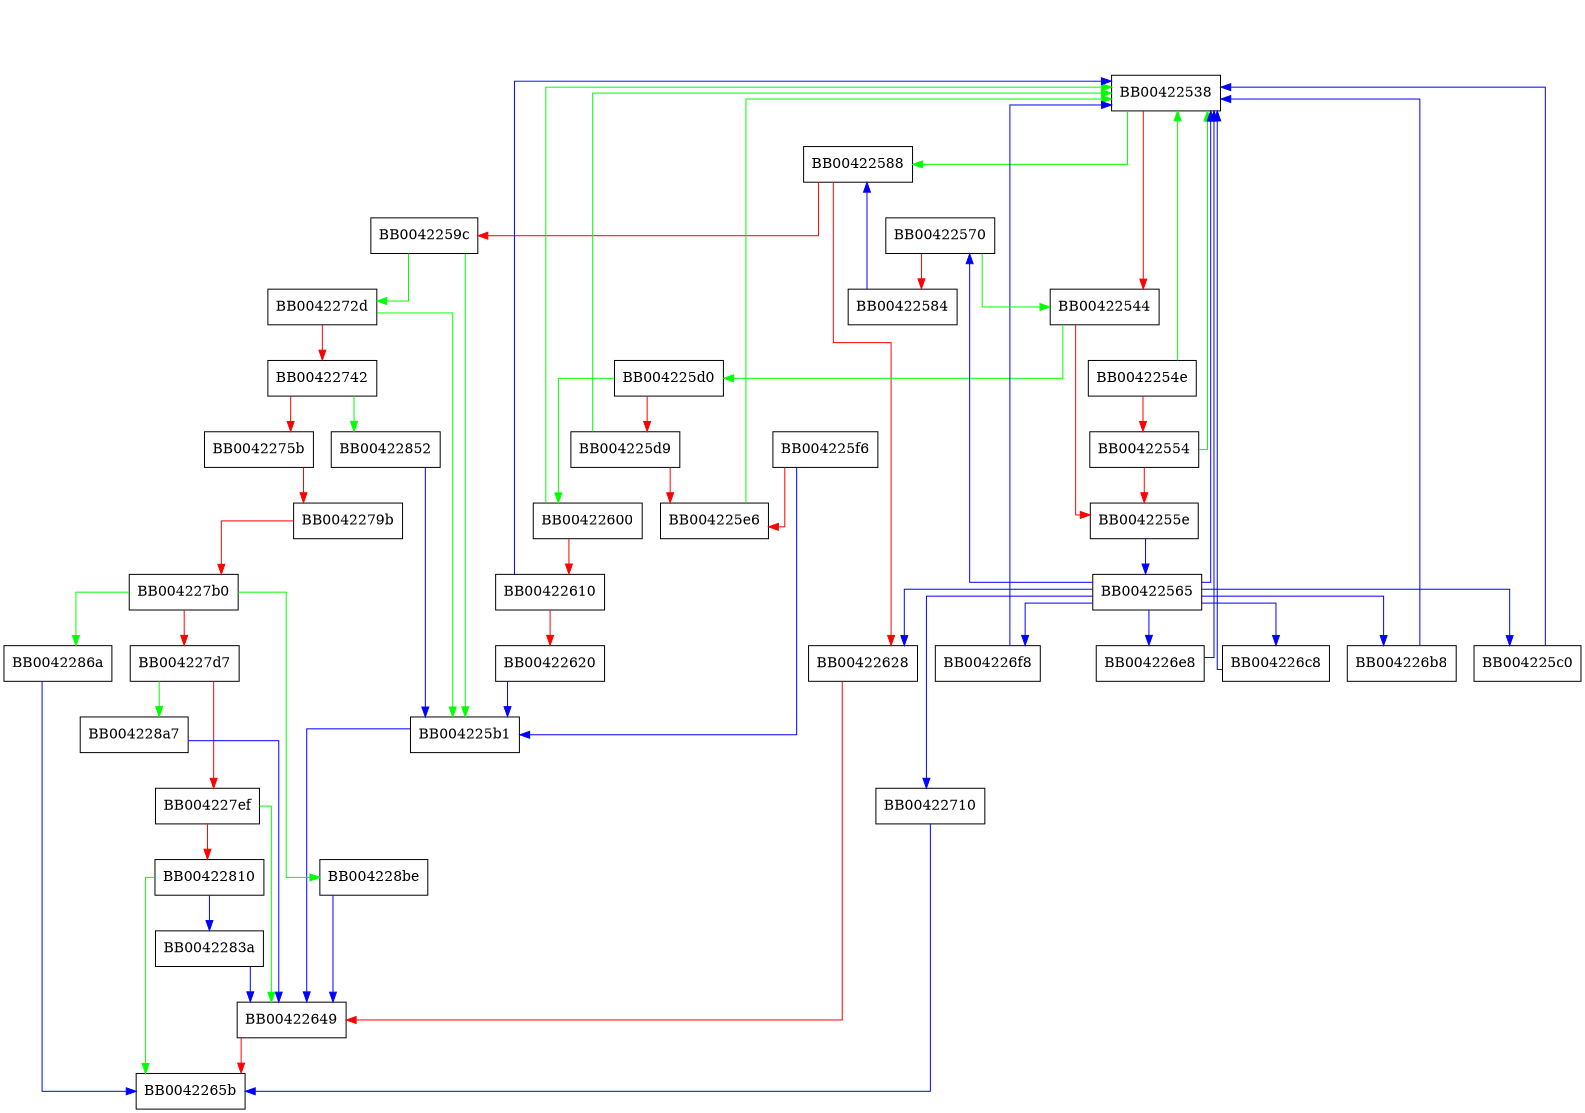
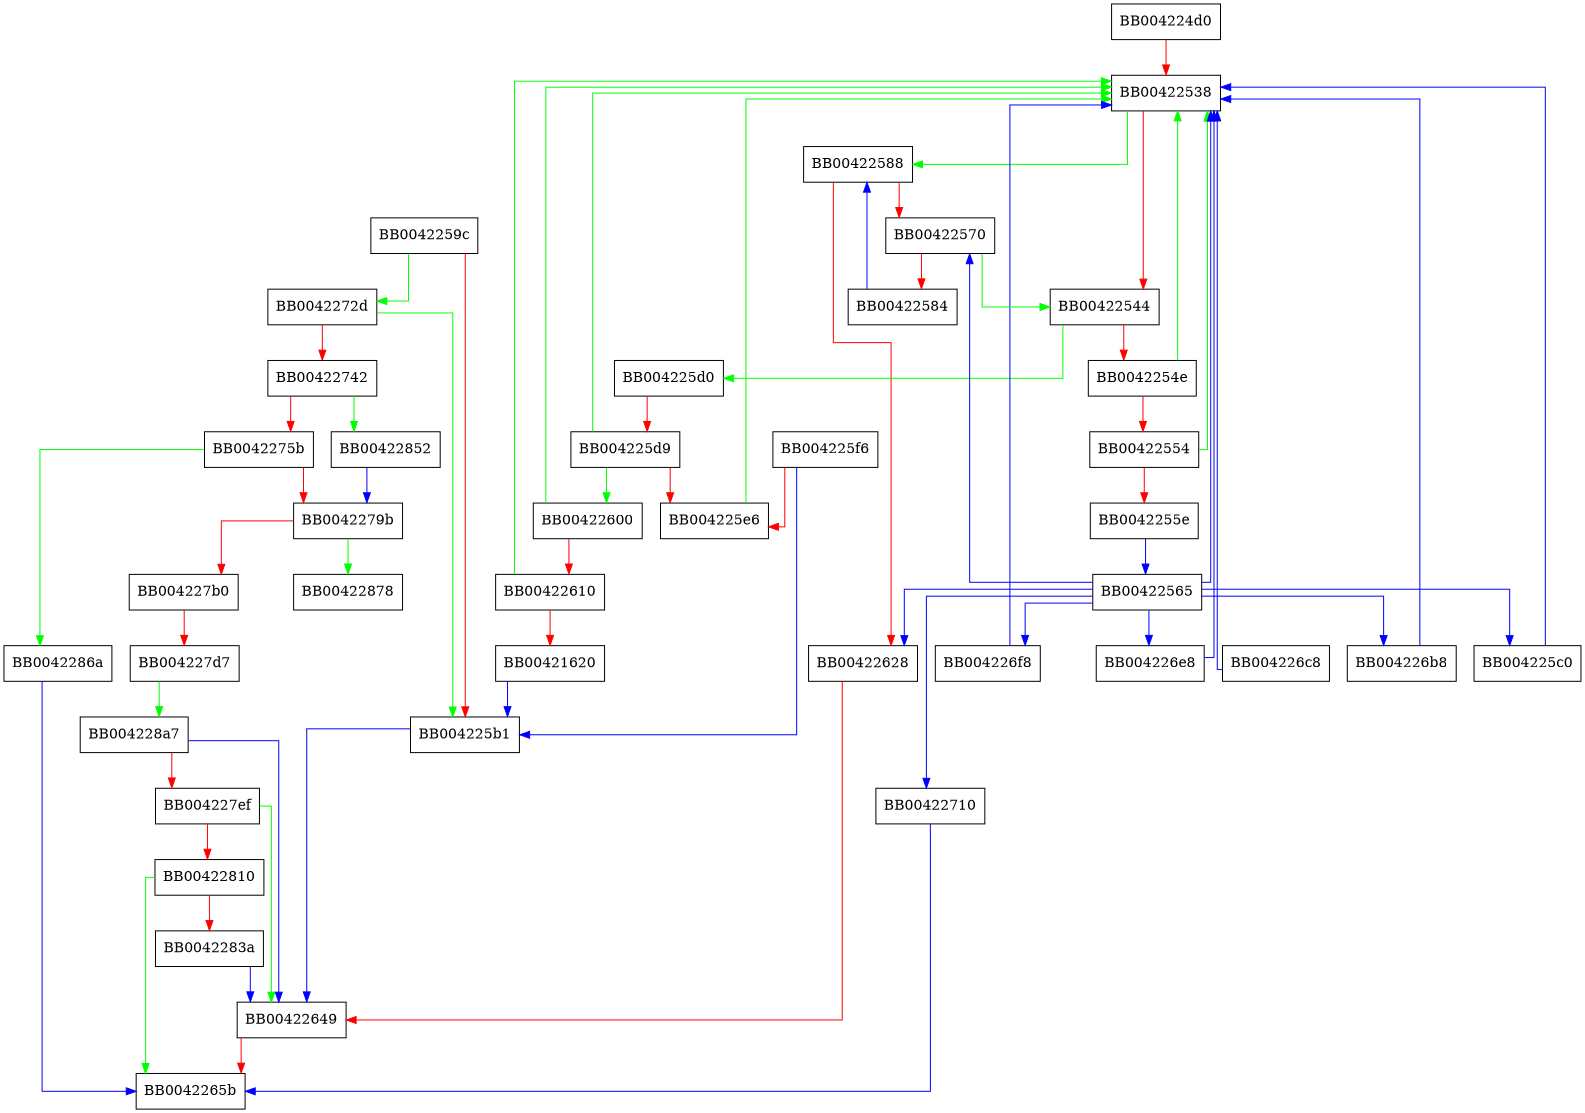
none -> (1166, 22)
(561, 81) -> (561, 81)
(680, 236) -> (899, 195)
(558, 408) -> (607, 480)
(1076, 422) -> (1124, 338)
(465, 480) -> (465, 480)
(425, 587) -> (367, 480)
(81, 592) -> (40, 460)
none -> (348, 592)
(1255, 603) -> none
(550, 663) -> (550, 663)
(214, 730) -> (172, 765)
(374, 877) -> none
(209, 908) -> (209, 908)
